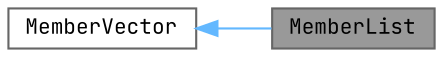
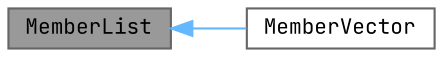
(244, 28) -> (219, 28)
